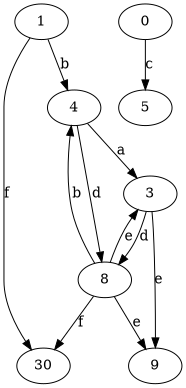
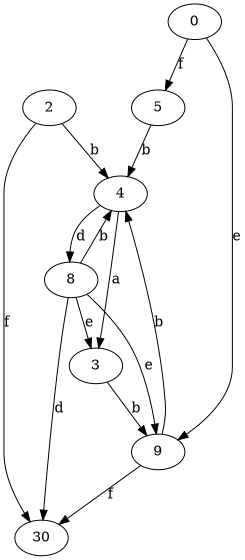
(42, 22) -> (49, 108)
(149, 65) -> (181, 65)
none -> (142, 146)
(138, 235) -> none
none -> (232, 242)
(159, 280) -> (136, 409)
(81, 323) -> (59, 409)
none -> (155, 326)
none -> (104, 492)
